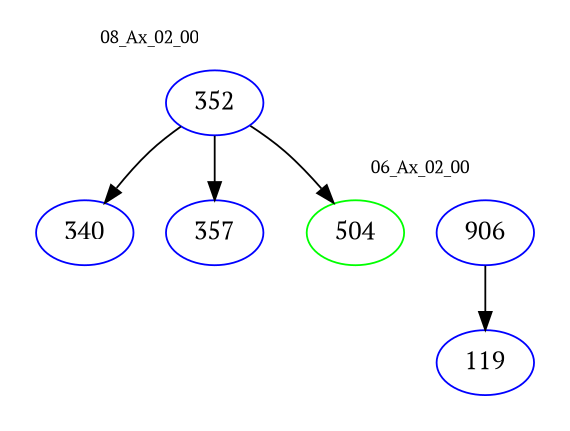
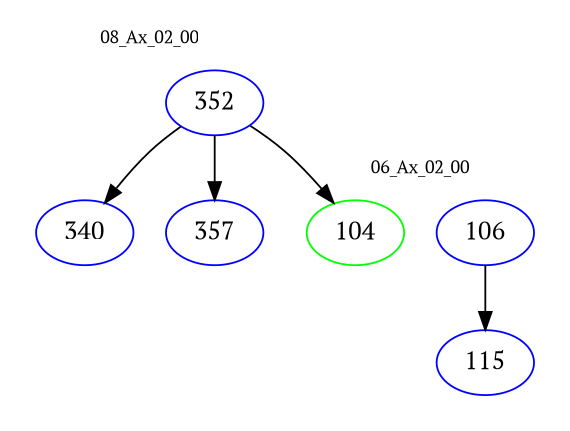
(355, 233) -> (355, 233)
(485, 233) -> (485, 233)
(485, 363) -> (485, 363)
